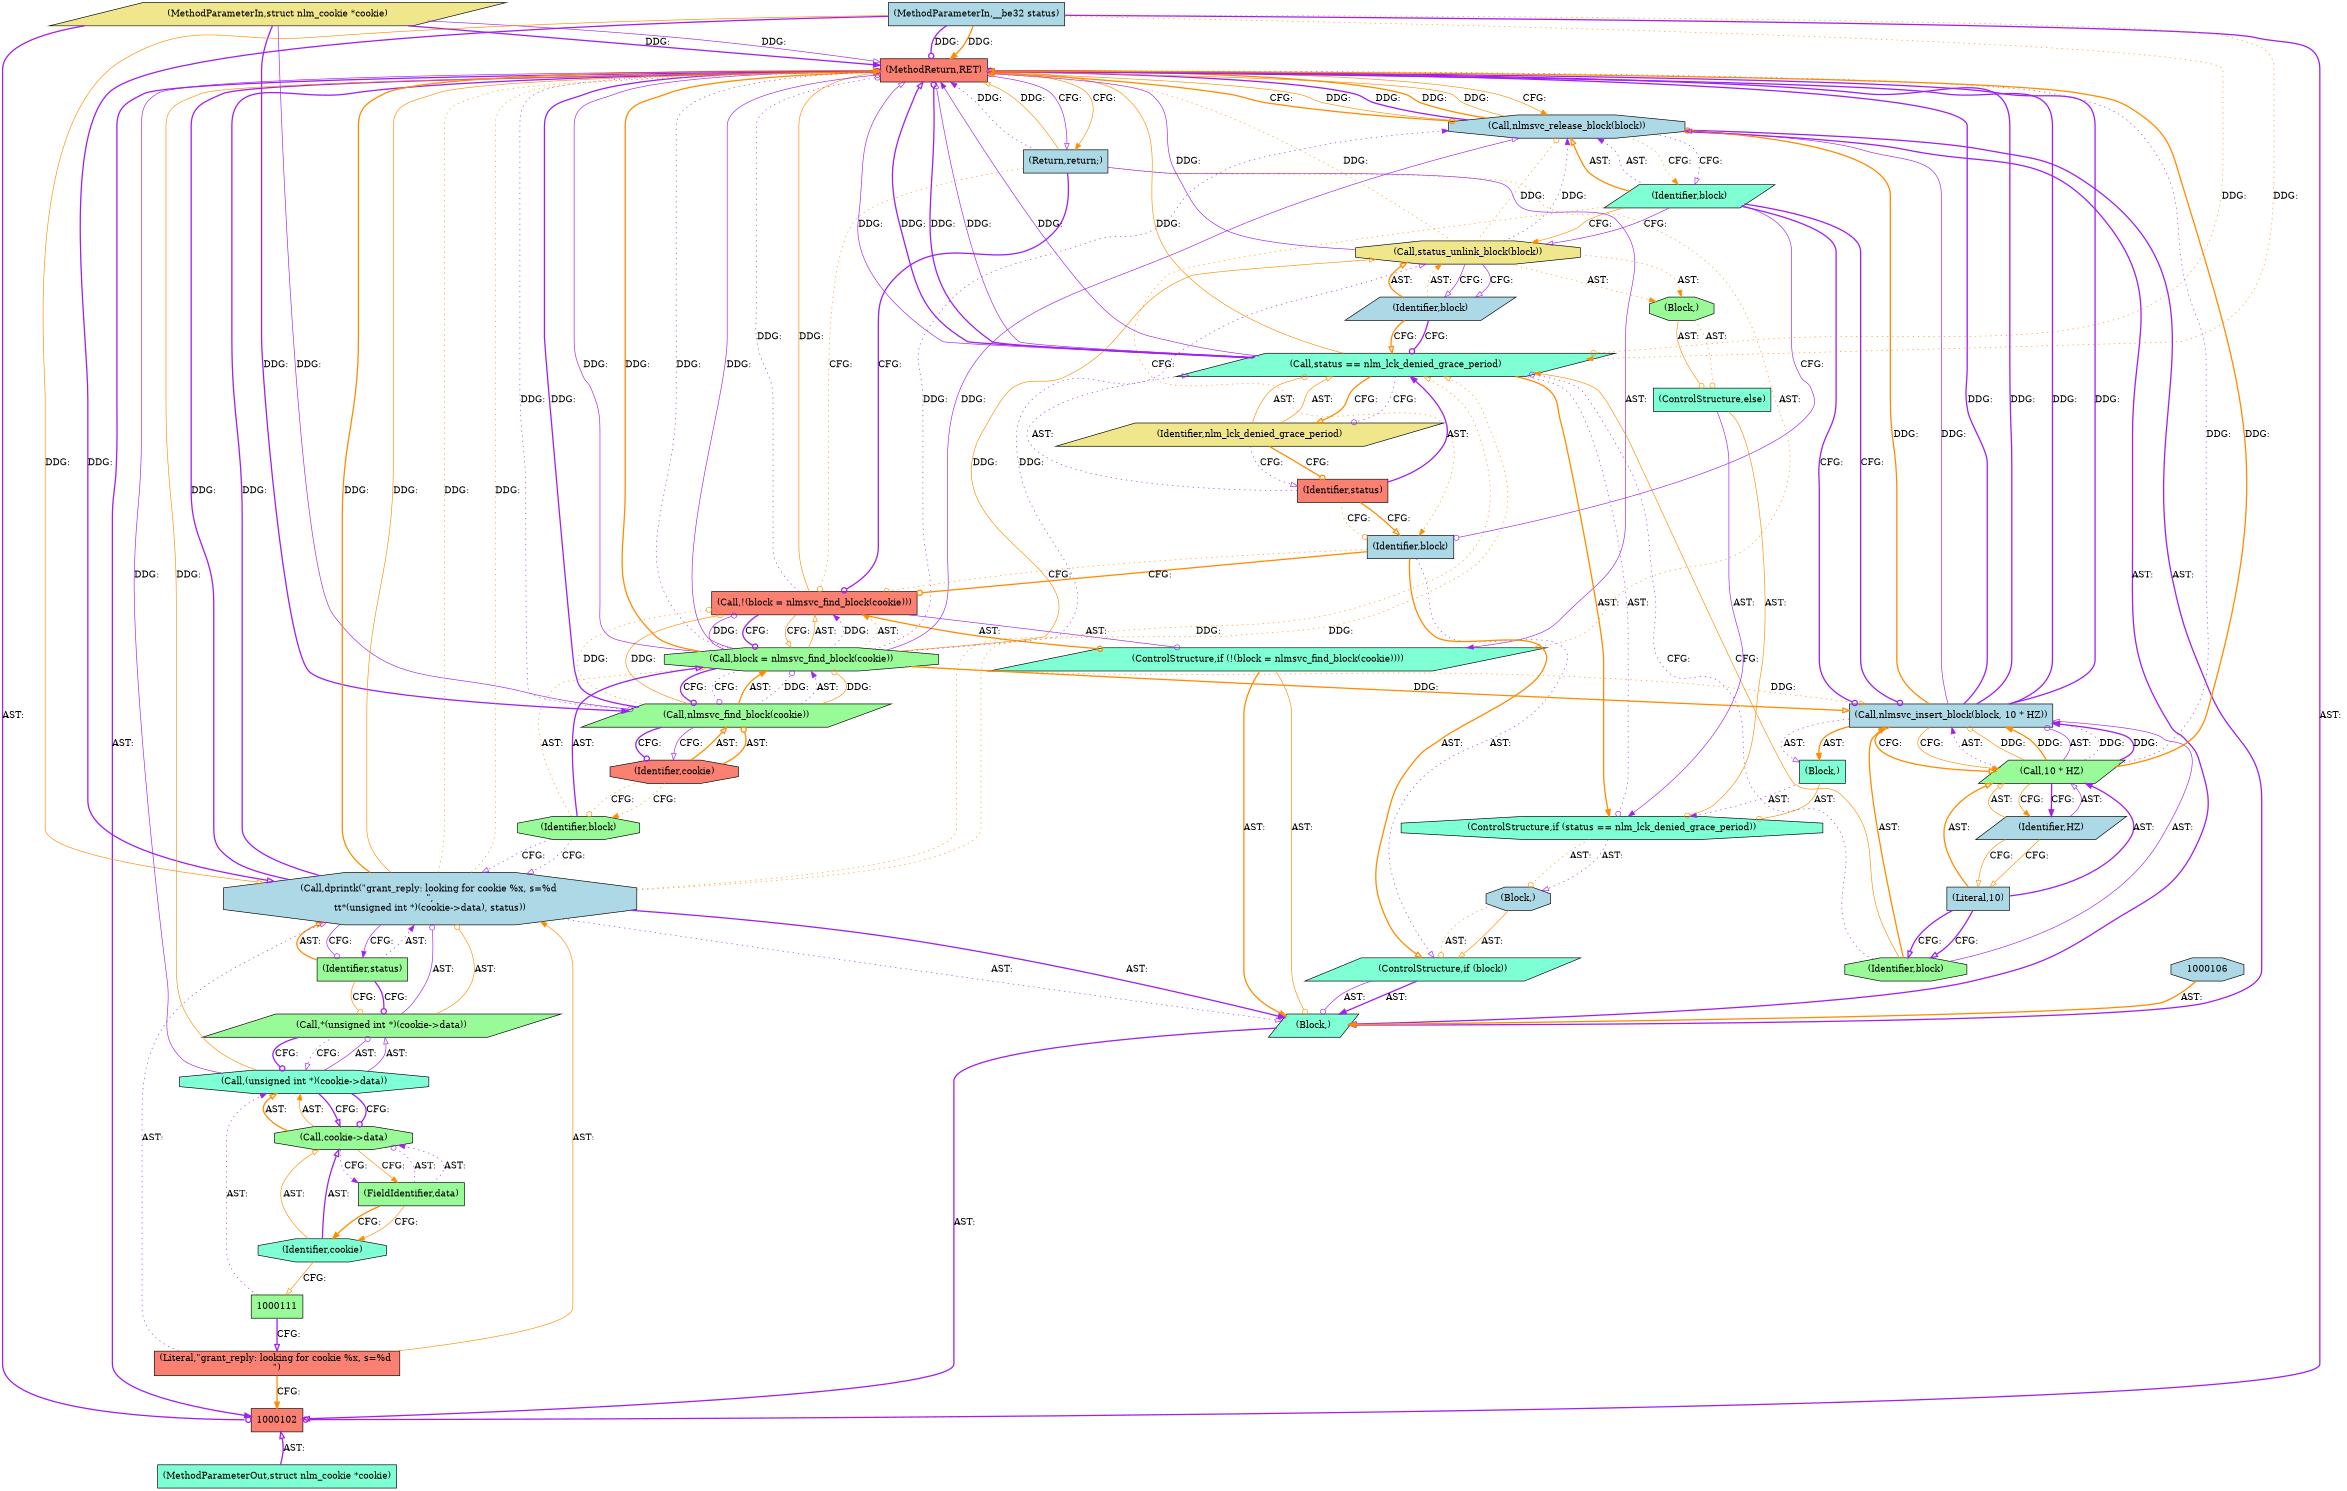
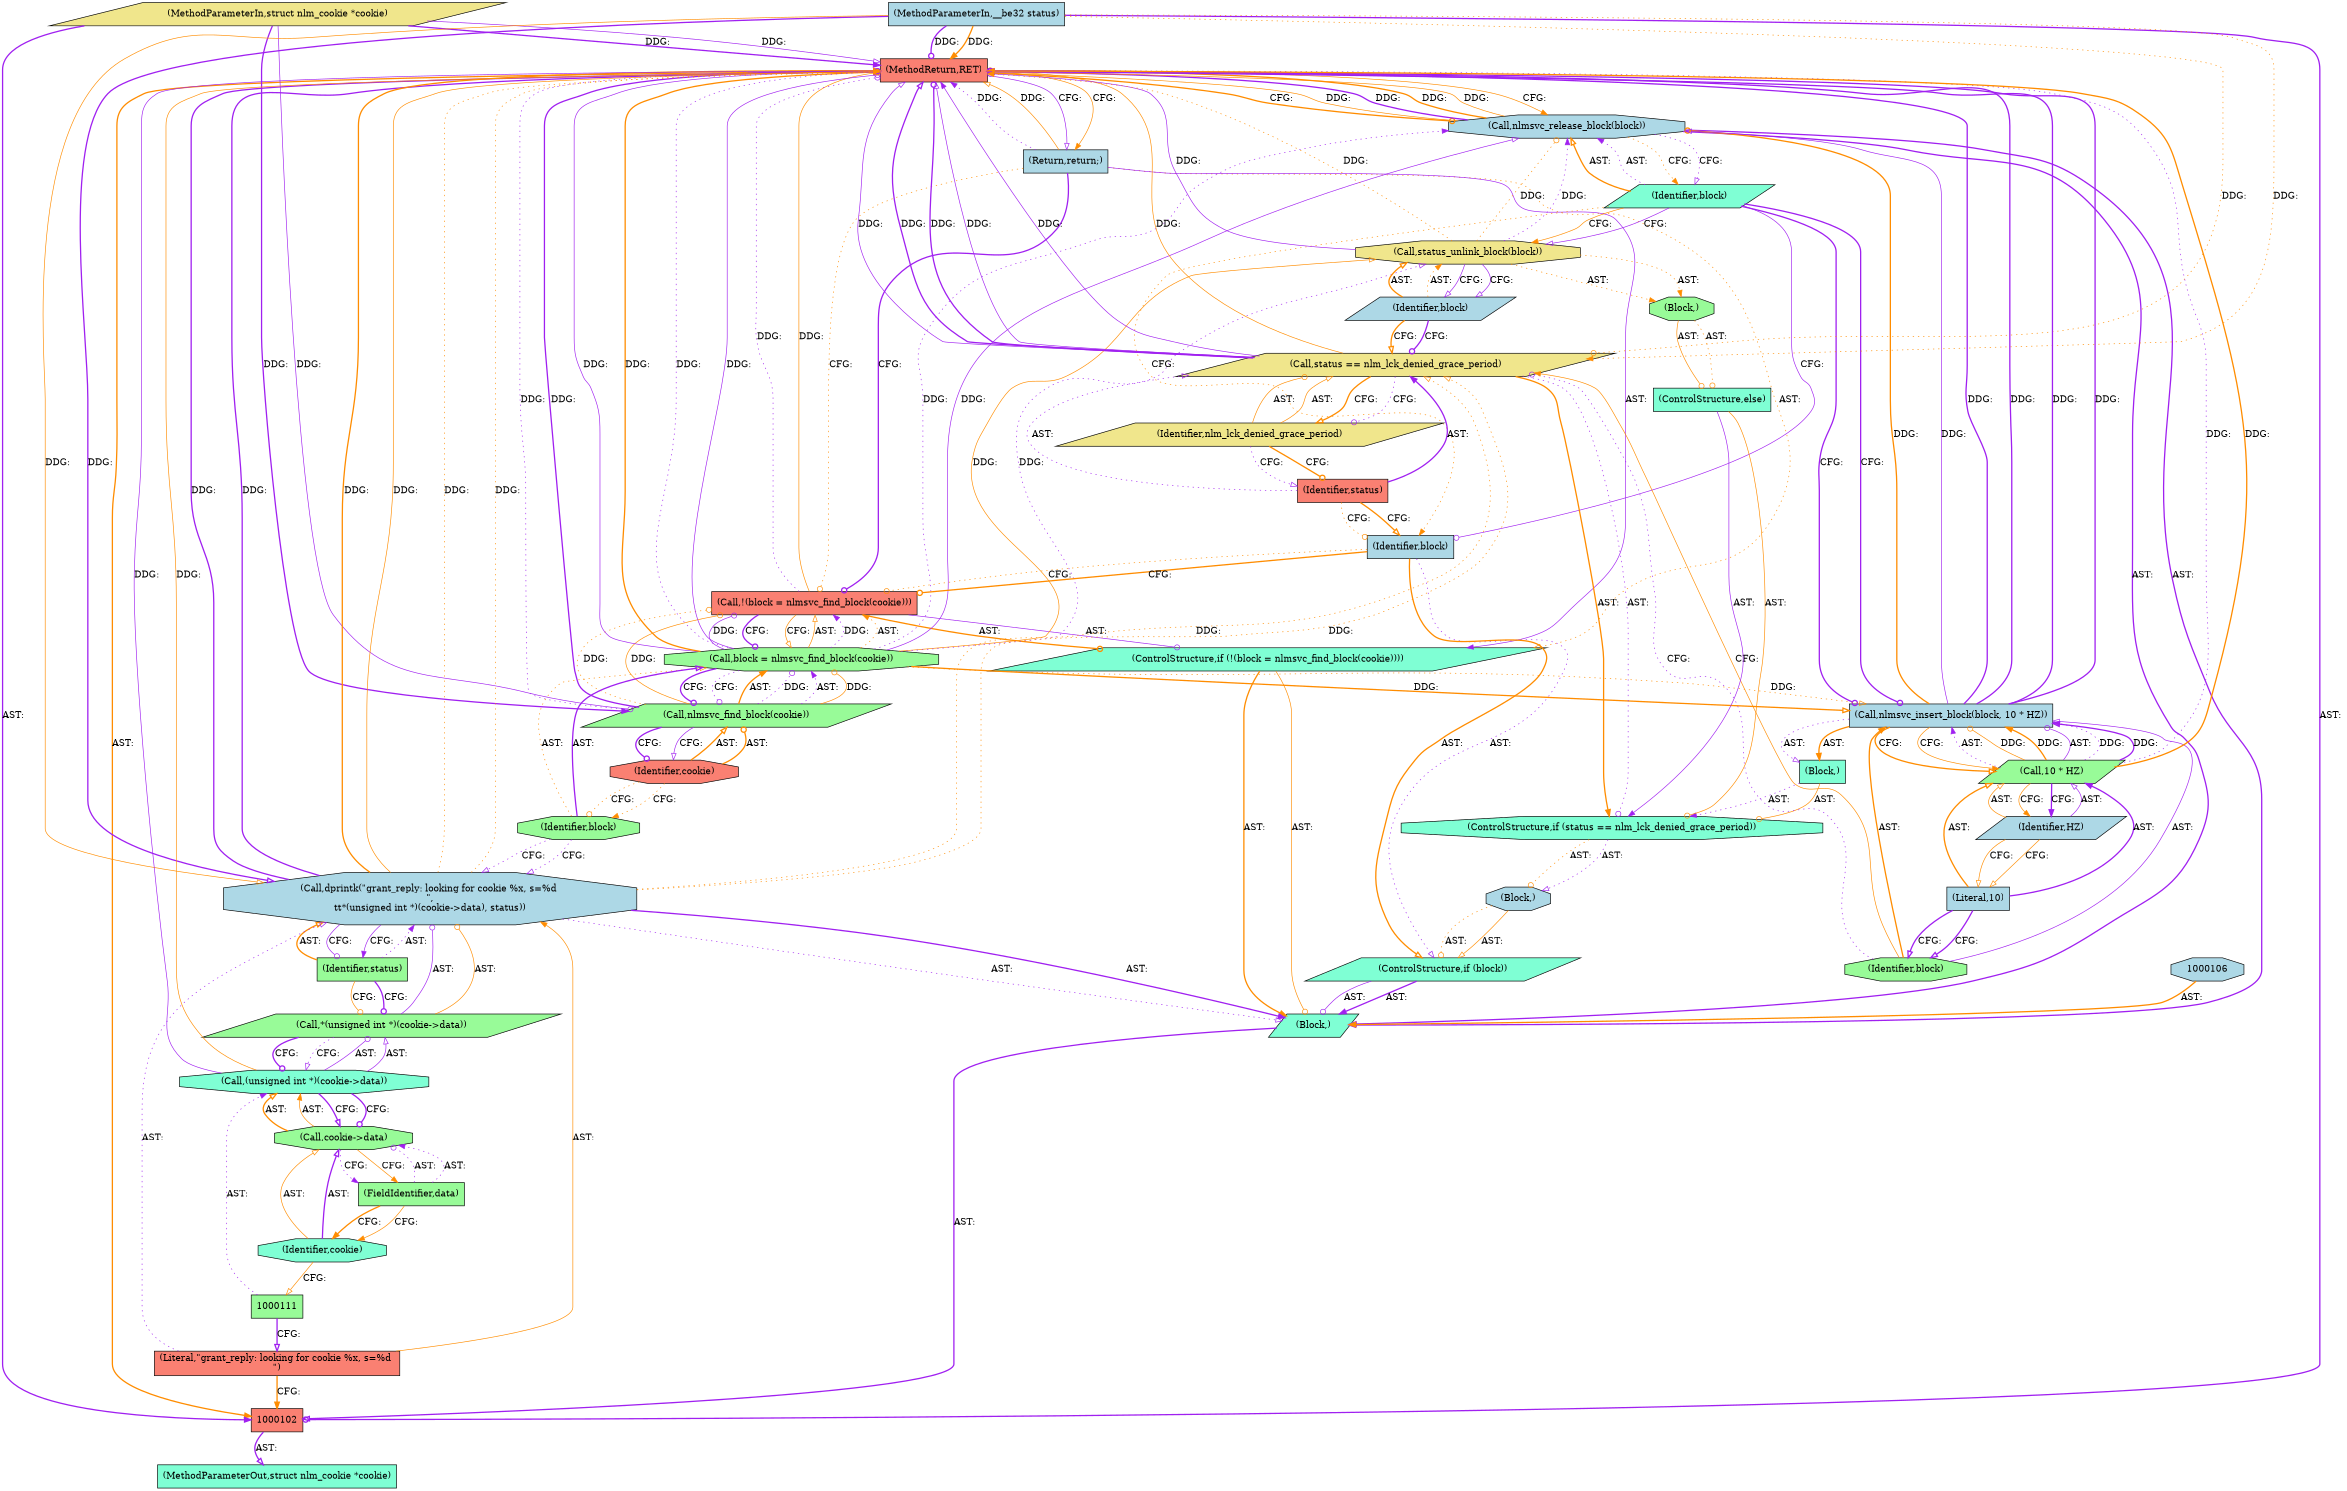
(1396, 365) -> (1396, 365)
(117, 428) -> (117, 428)
(3, 797) -> (3, 797)
(283, 1452) -> (255, 1445)
